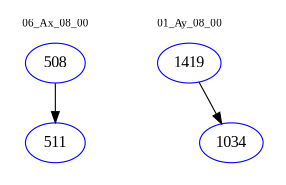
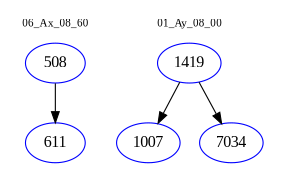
(56, 24) -> (56, 24)
(55, 143) -> (55, 143)
none -> (148, 143)
(231, 143) -> (231, 143)
